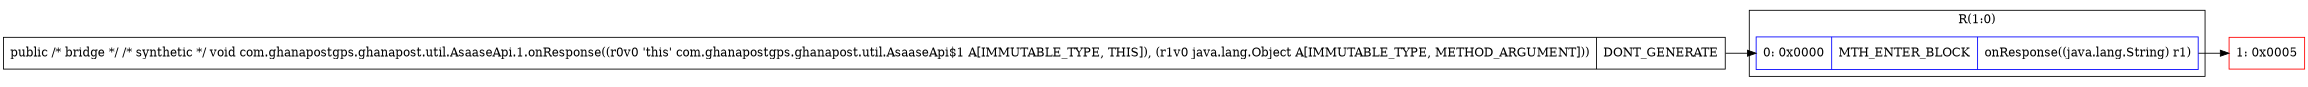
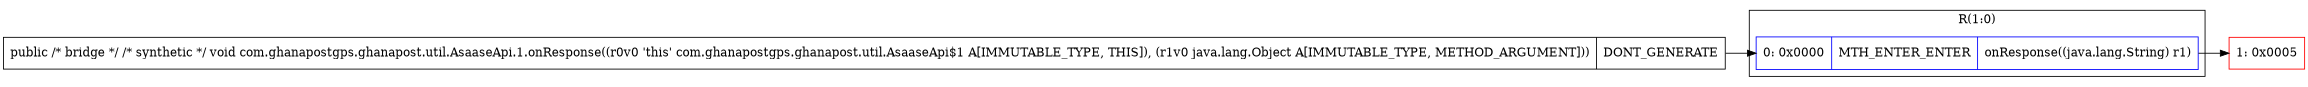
(1905, 53) -> (1905, 53)
